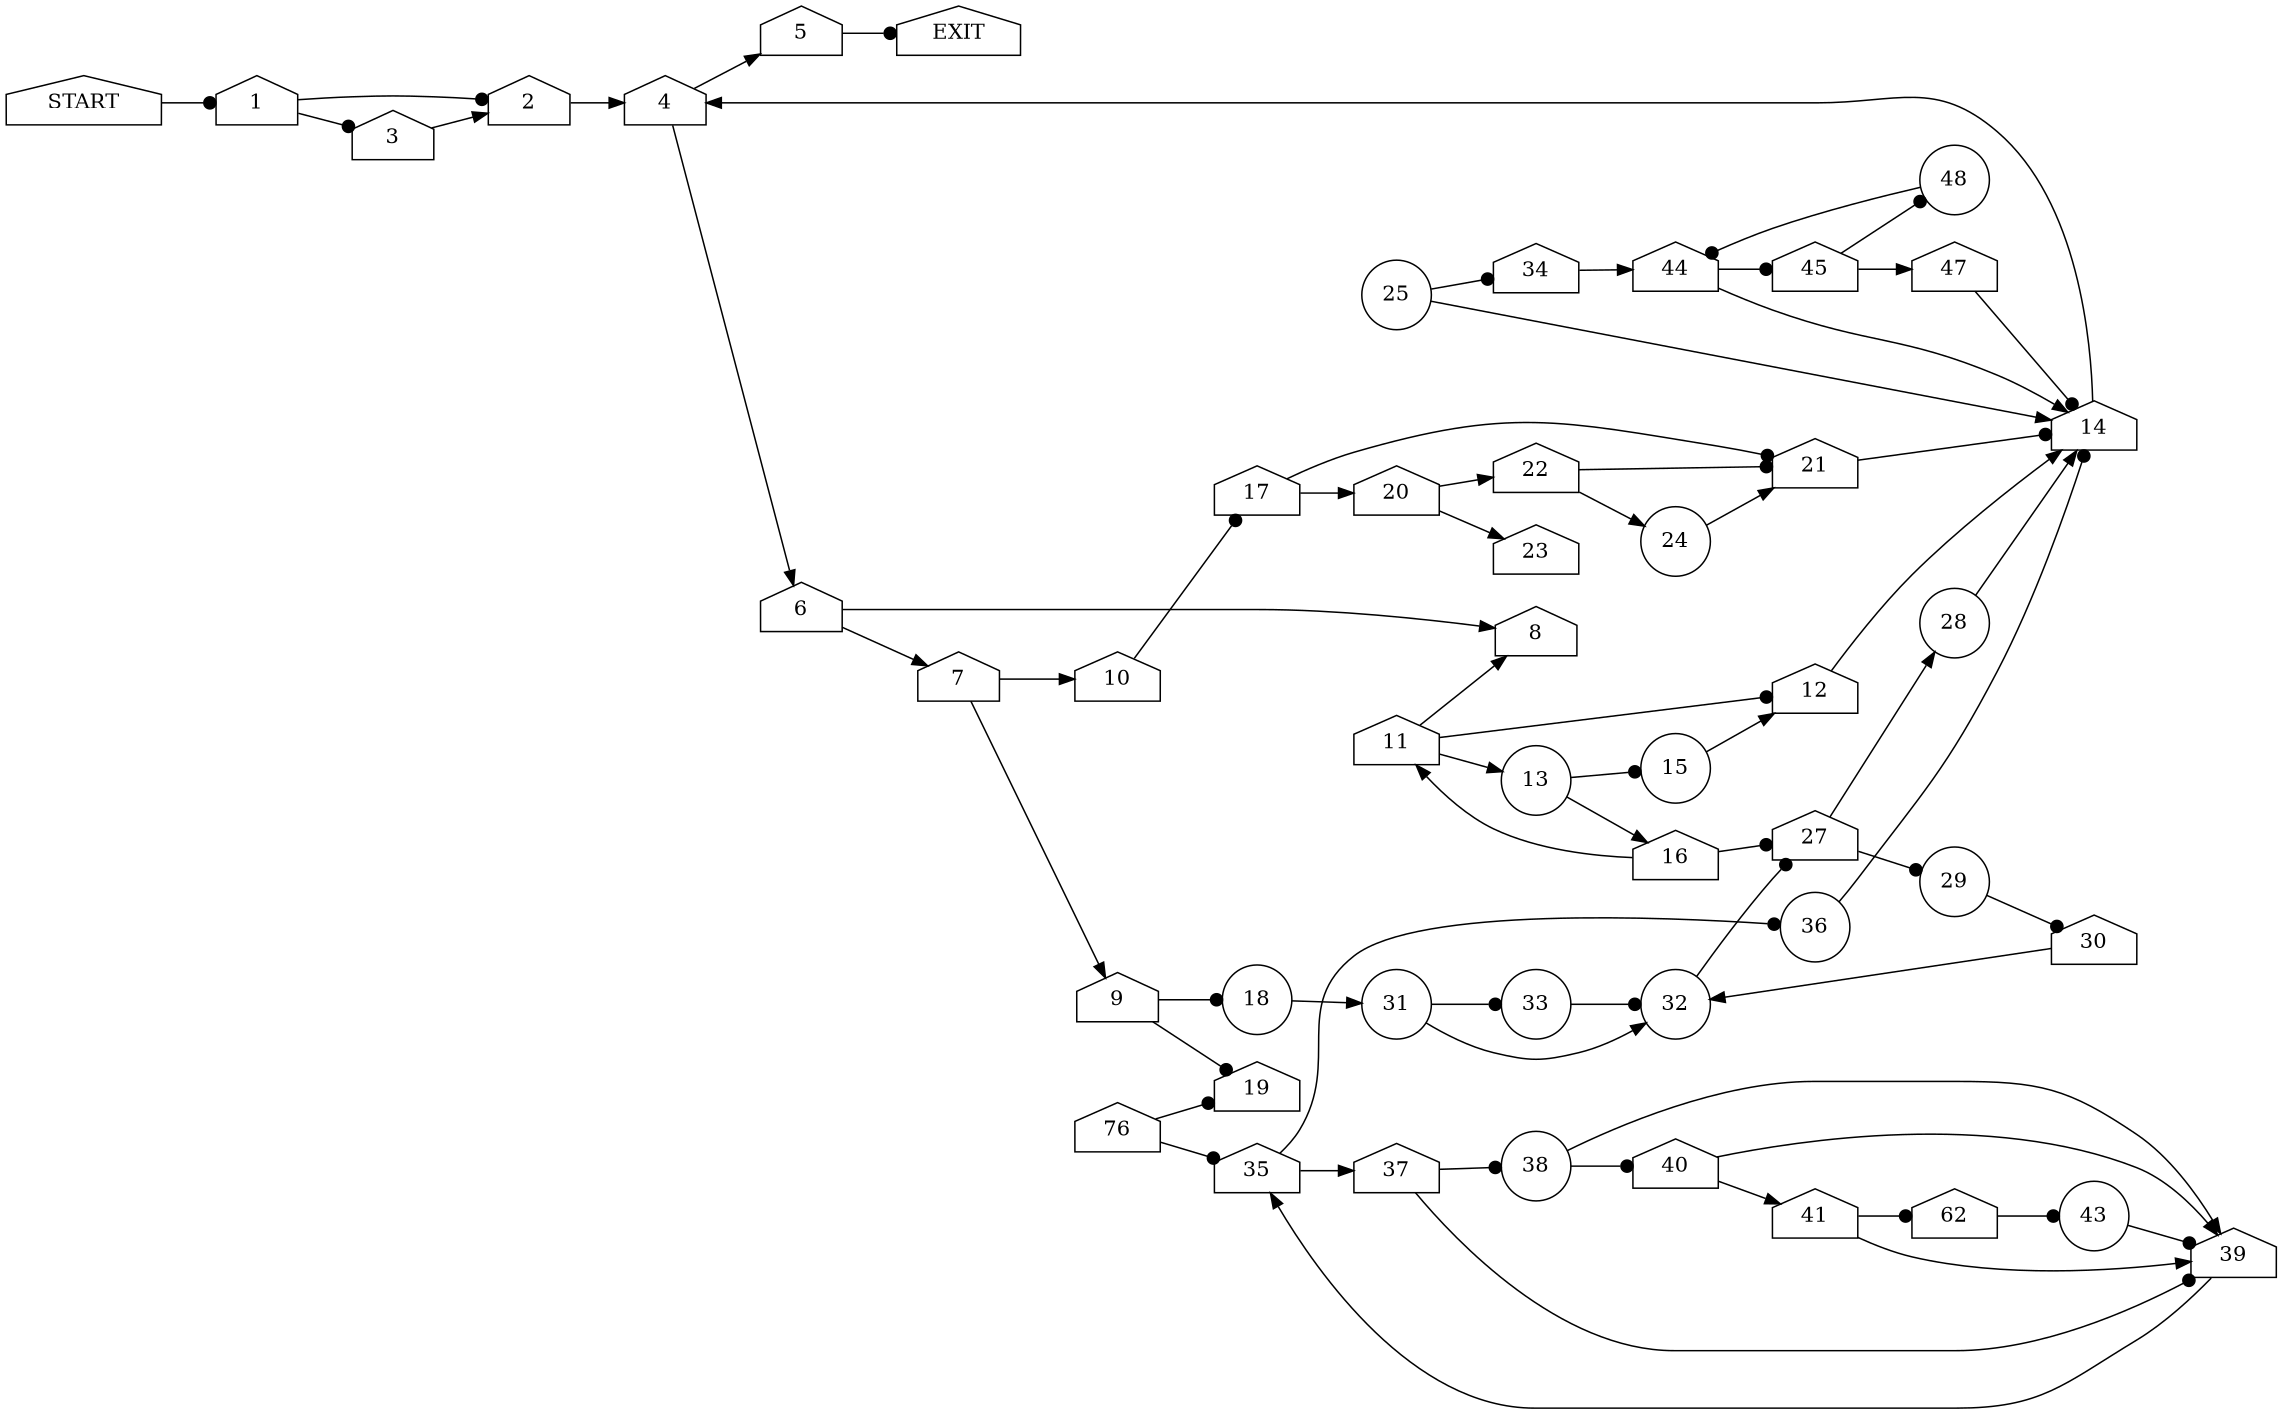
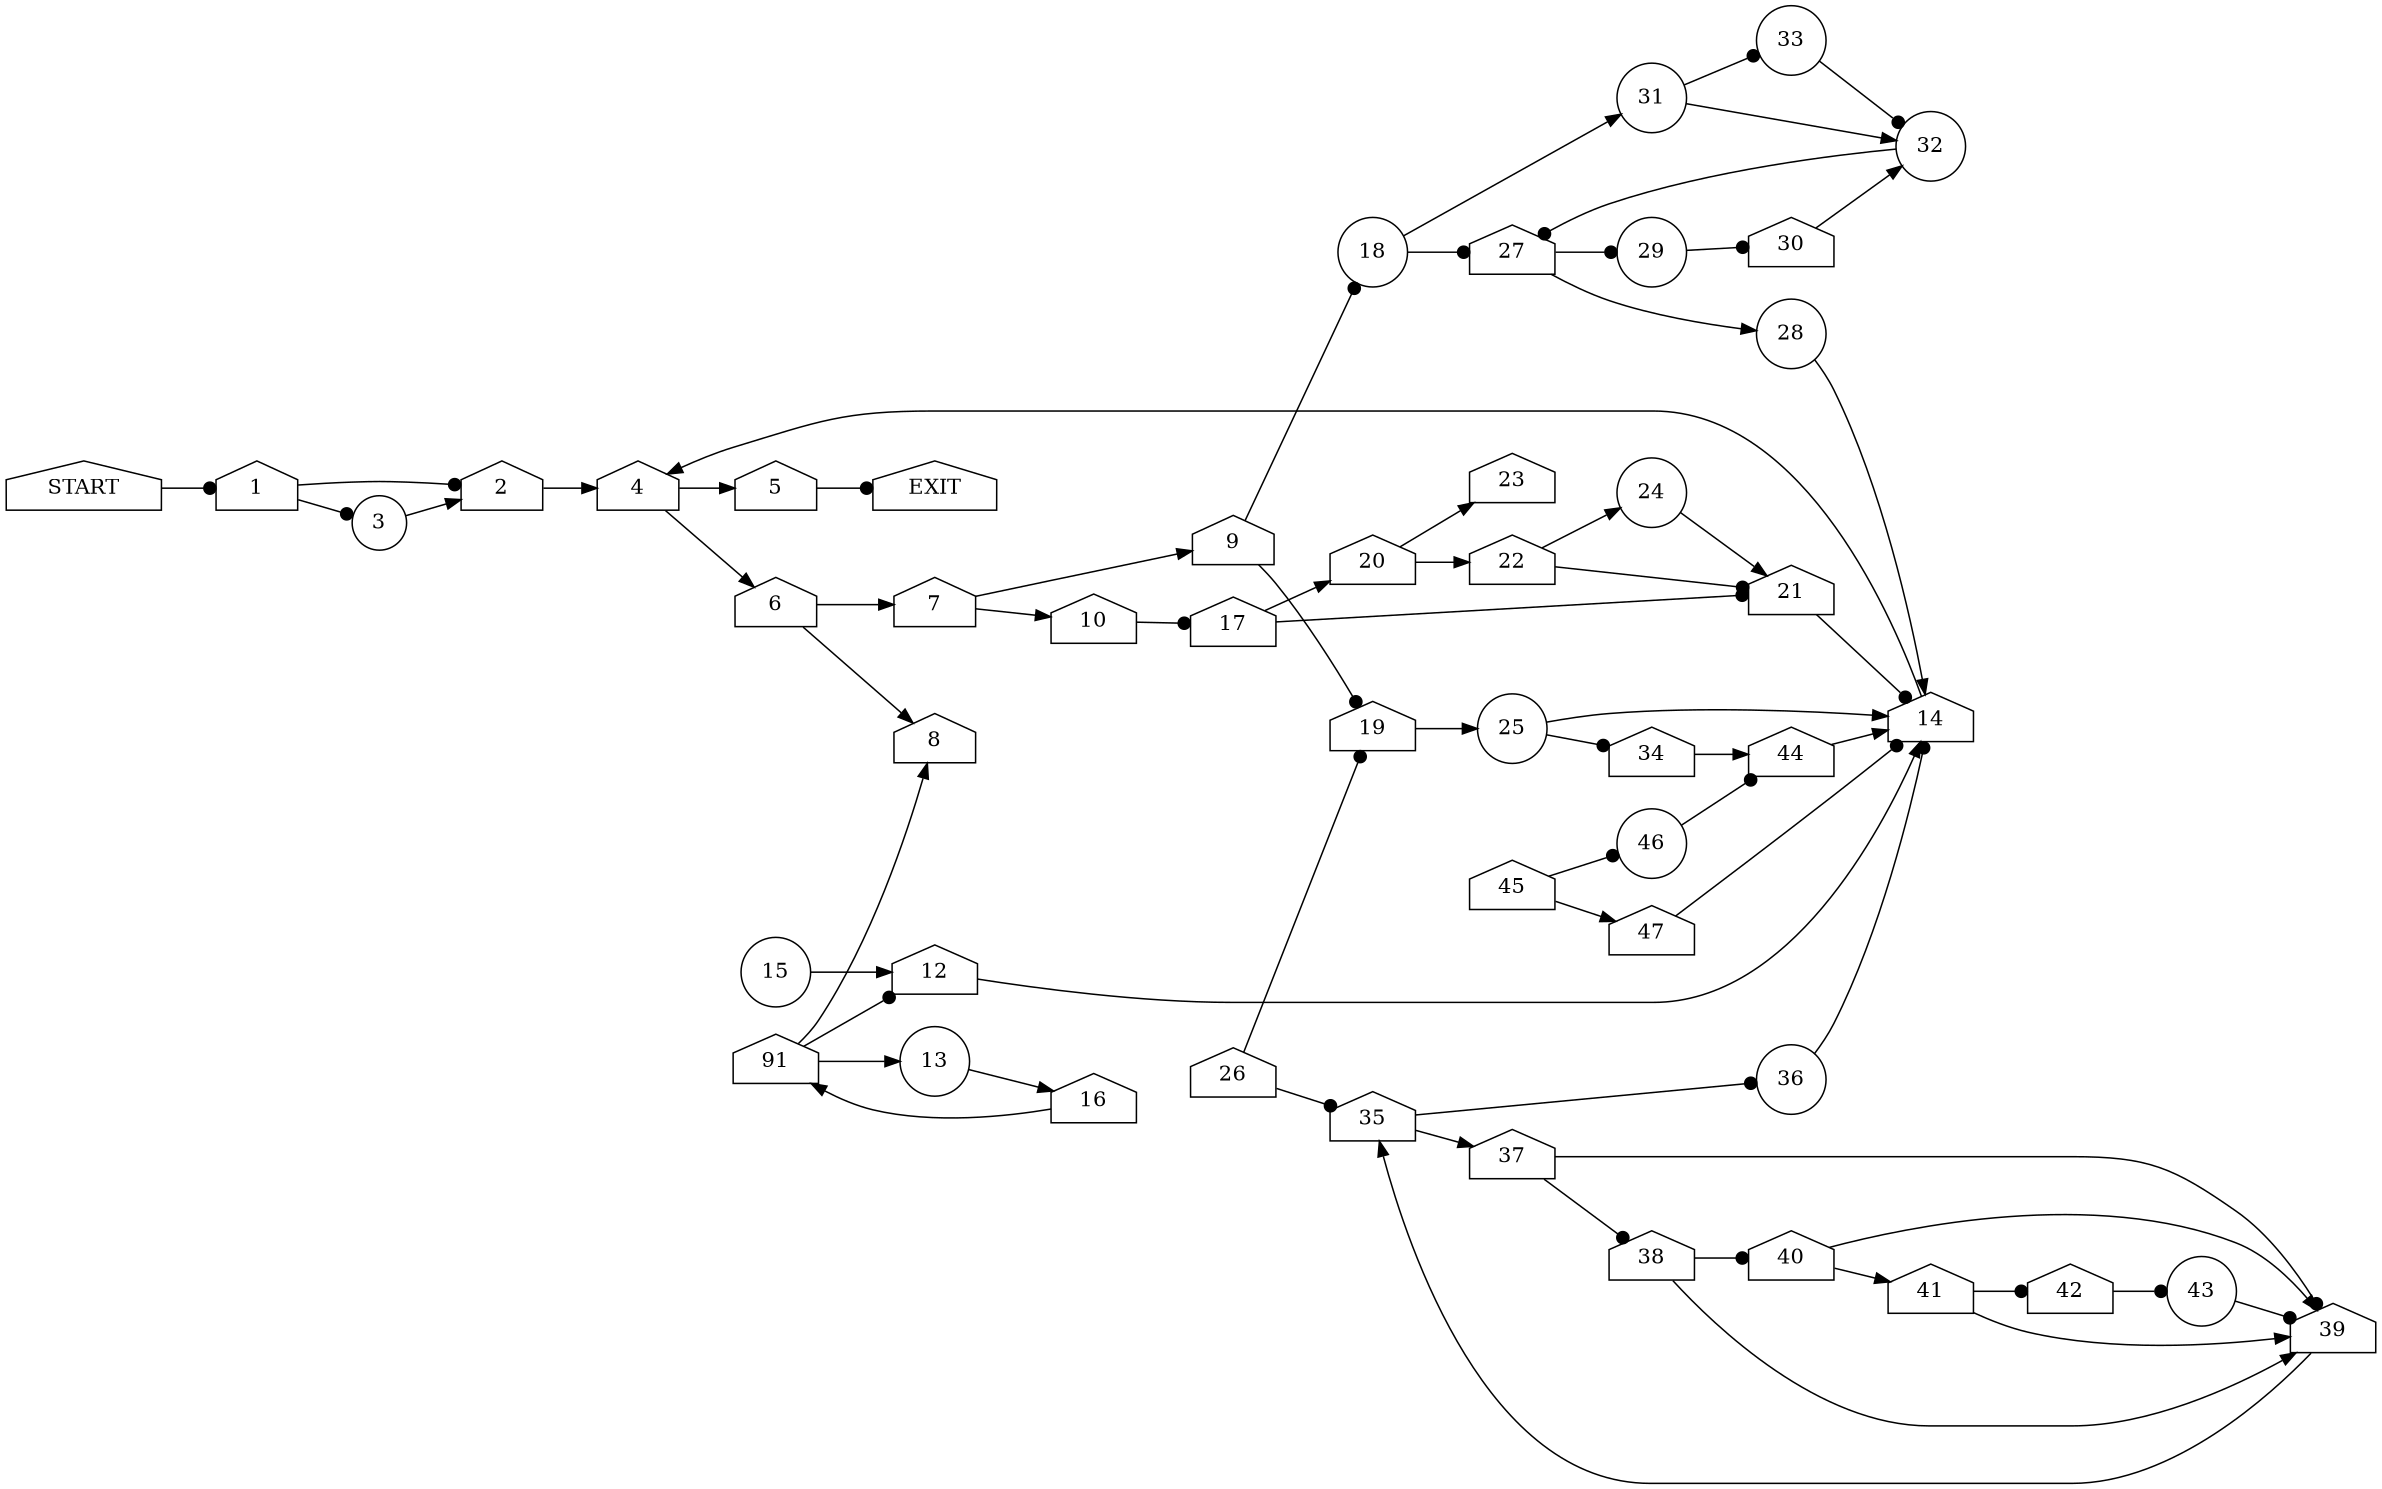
(393, 138) -> (379, 523)
(1955, 180) -> (1652, 844)
(1739, 269) -> none
none -> (1439, 729)
(1397, 743) -> (776, 1061)
(1599, 775) -> none
(1739, 849) -> (1432, 252)
(1118, 1130) -> (1233, 1075)
(1536, 1166) -> (1652, 1258)
(1955, 1216) -> (2070, 1291)
